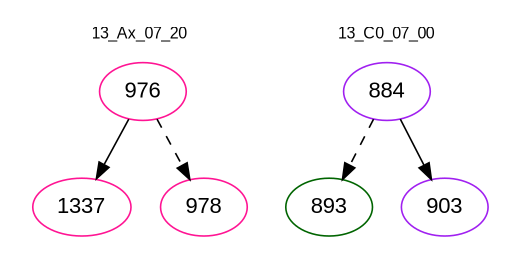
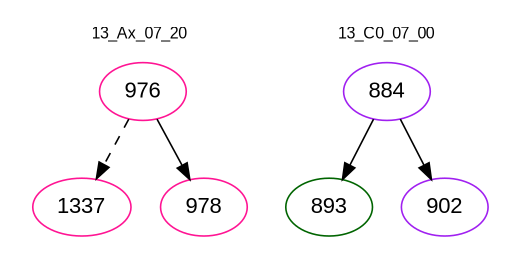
(116, 142) -> (116, 142)
(169, 142) -> (169, 142)
(362, 142) -> (362, 142)
(445, 207) -> (445, 207)
